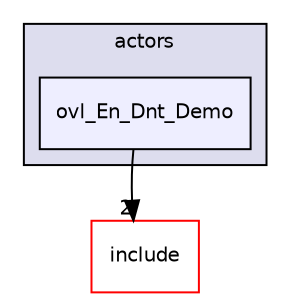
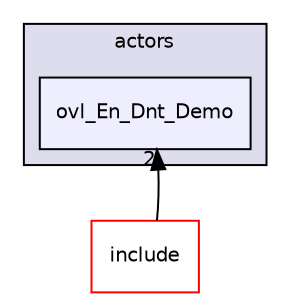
(132, 178) -> (158, 195)
